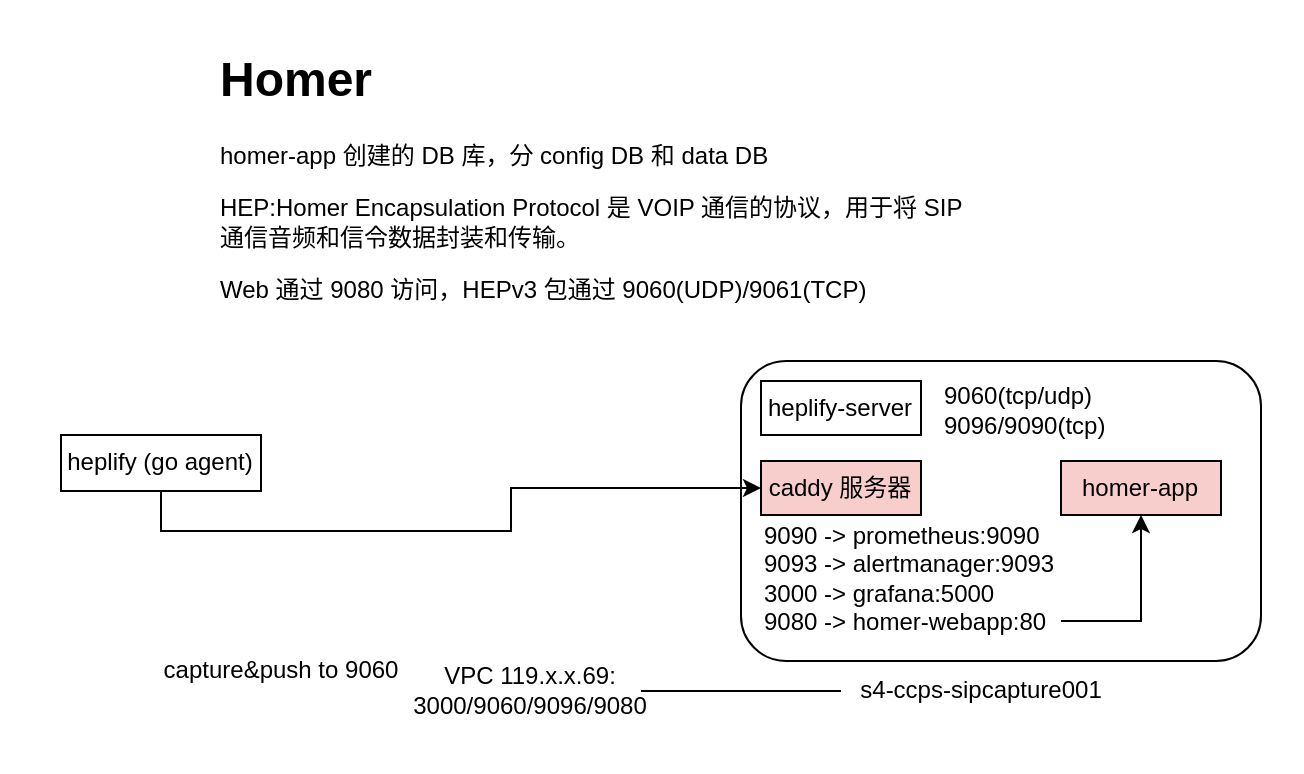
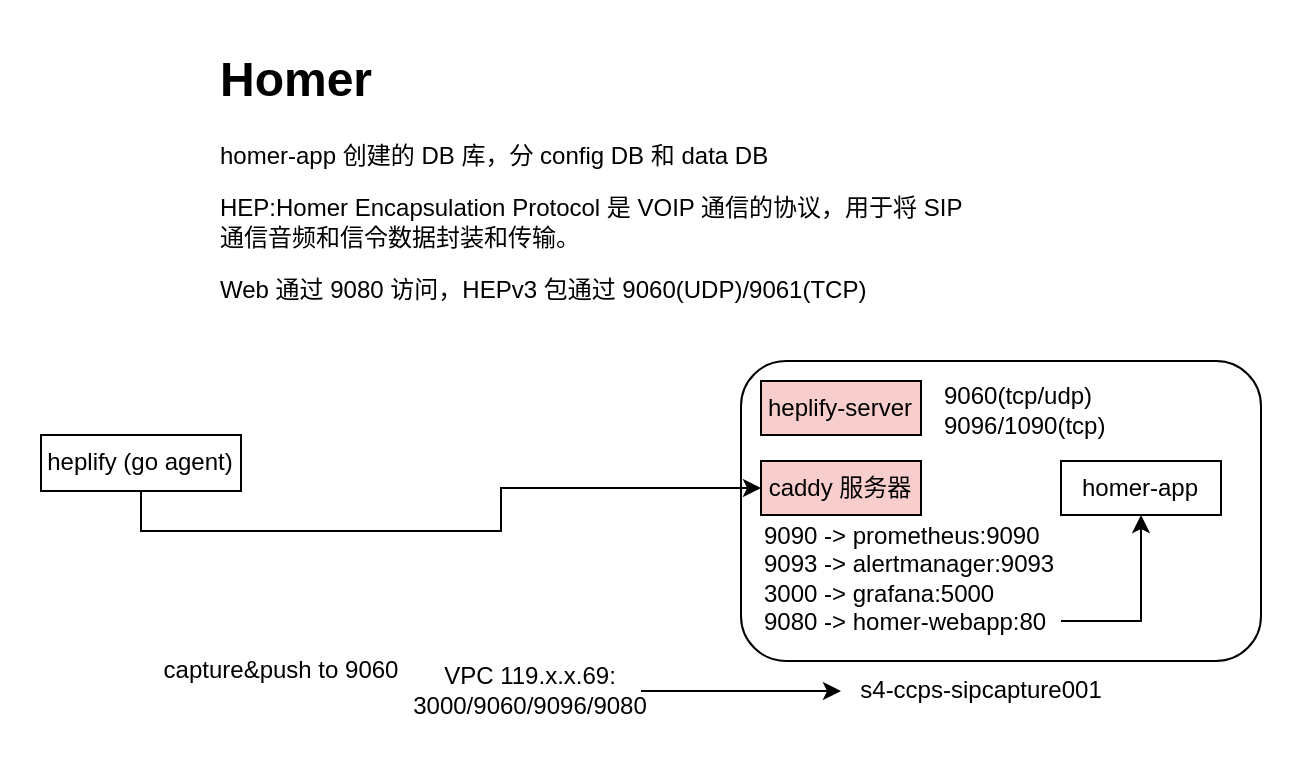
(841, 408) -> (841, 408)
(1003, 411) -> (1003, 411)
(161, 463) -> (141, 463)
(1141, 488) -> (1141, 488)
(832, 691) -> (826, 691)
